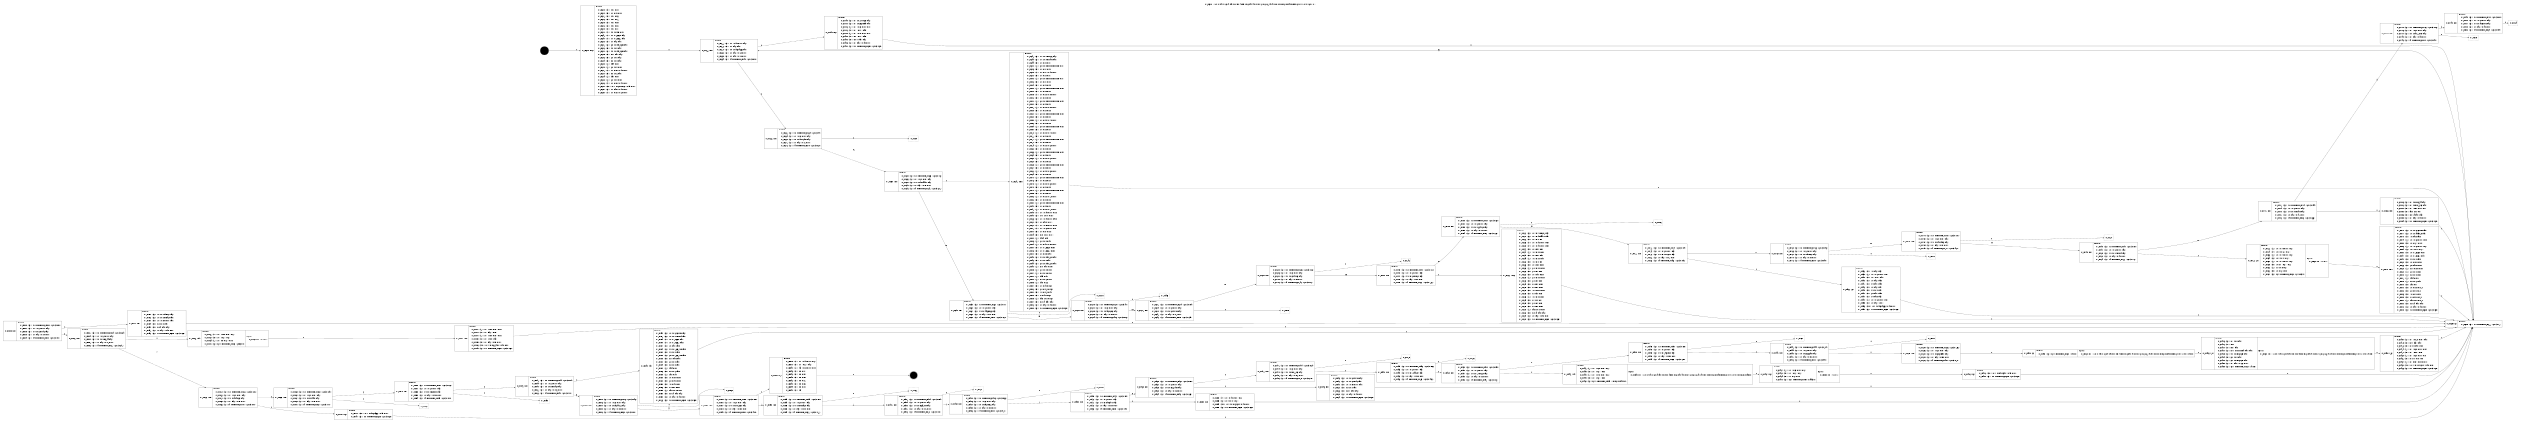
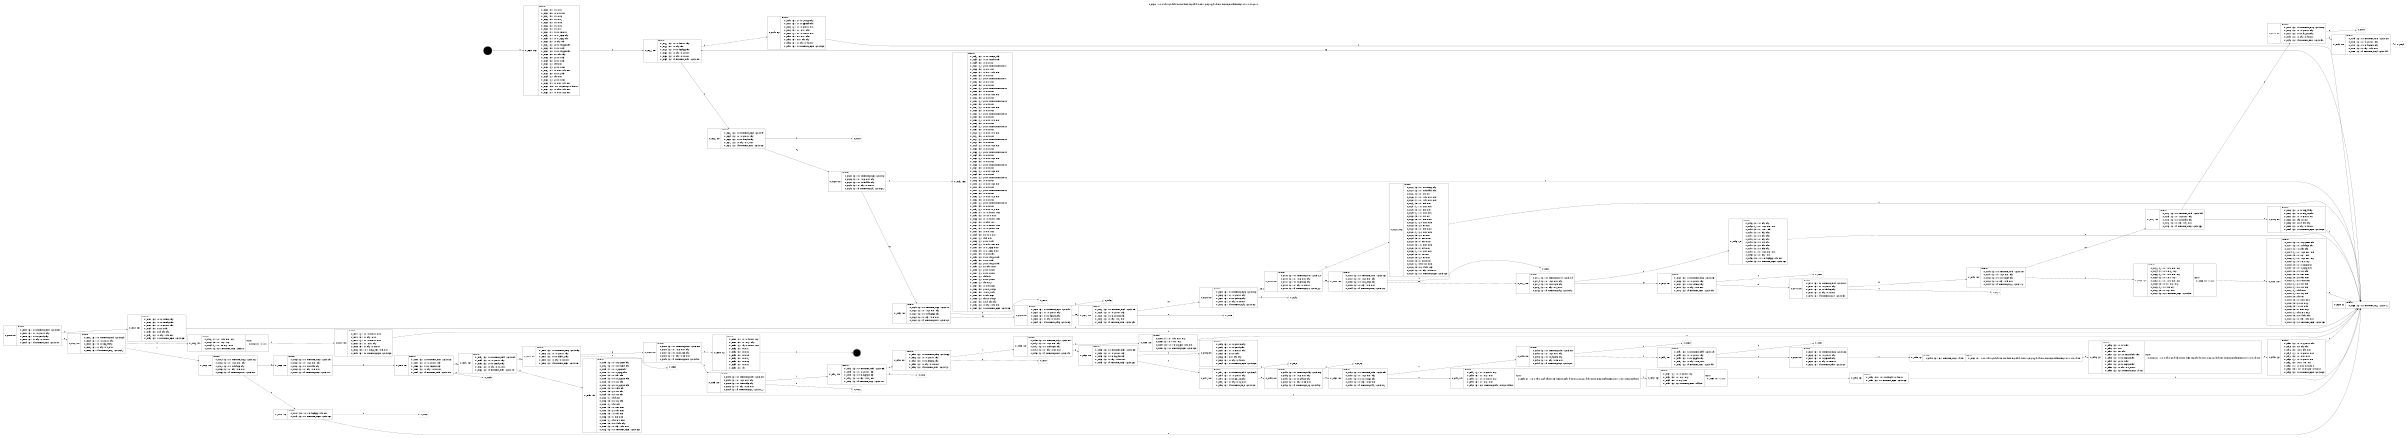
(1937, 387) -> none
(375, 403) -> (375, 414)
